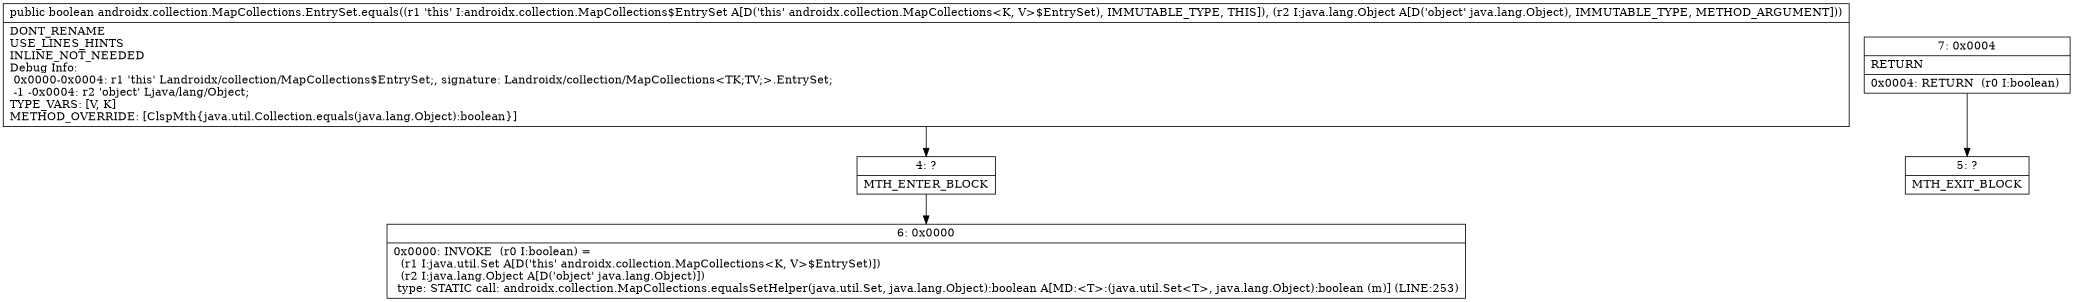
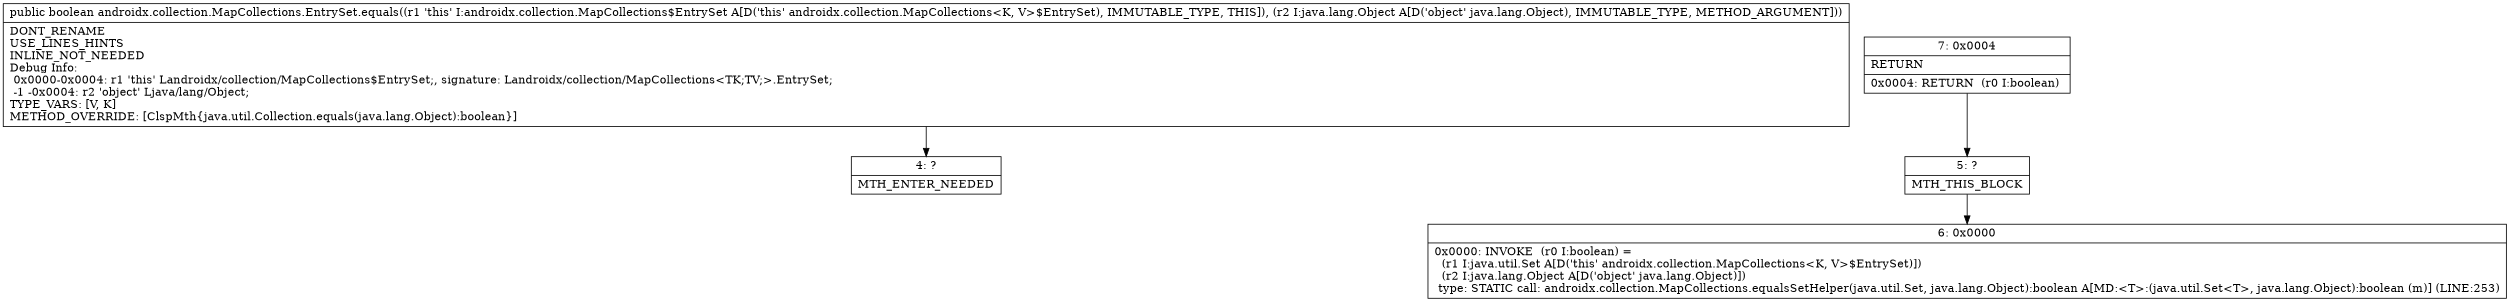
(926, 184) -> (926, 184)
(1967, 184) -> (1967, 184)
(926, 205) -> (1967, 205)
